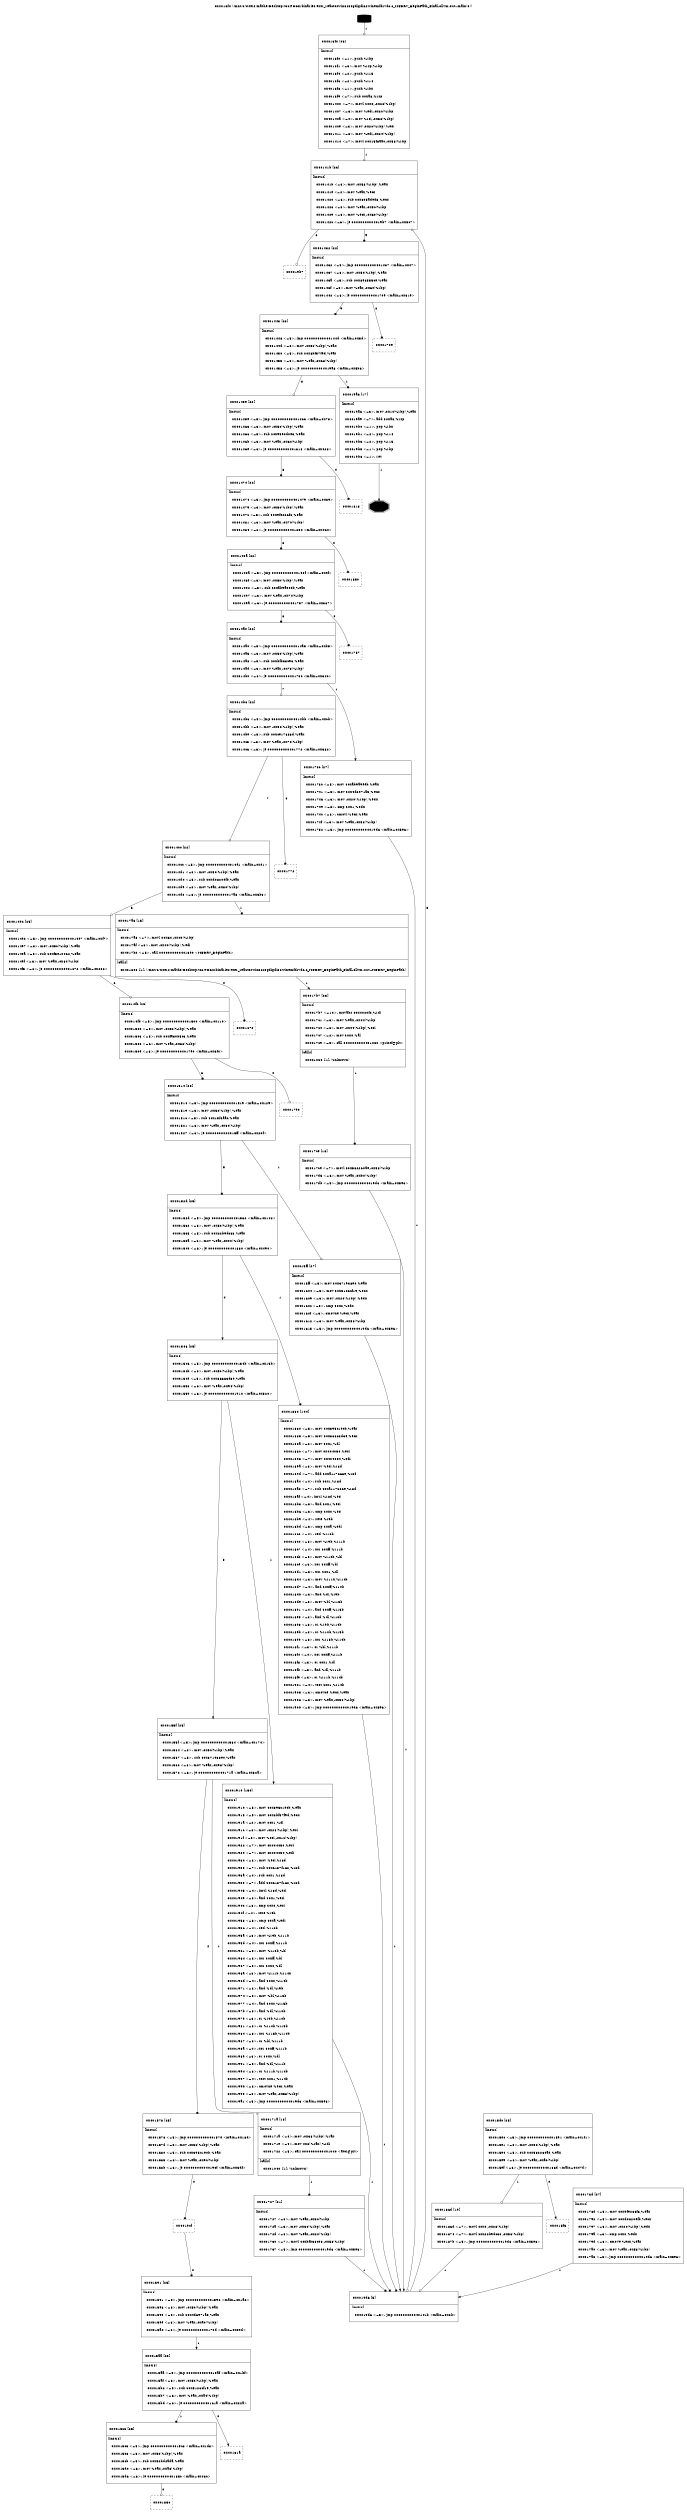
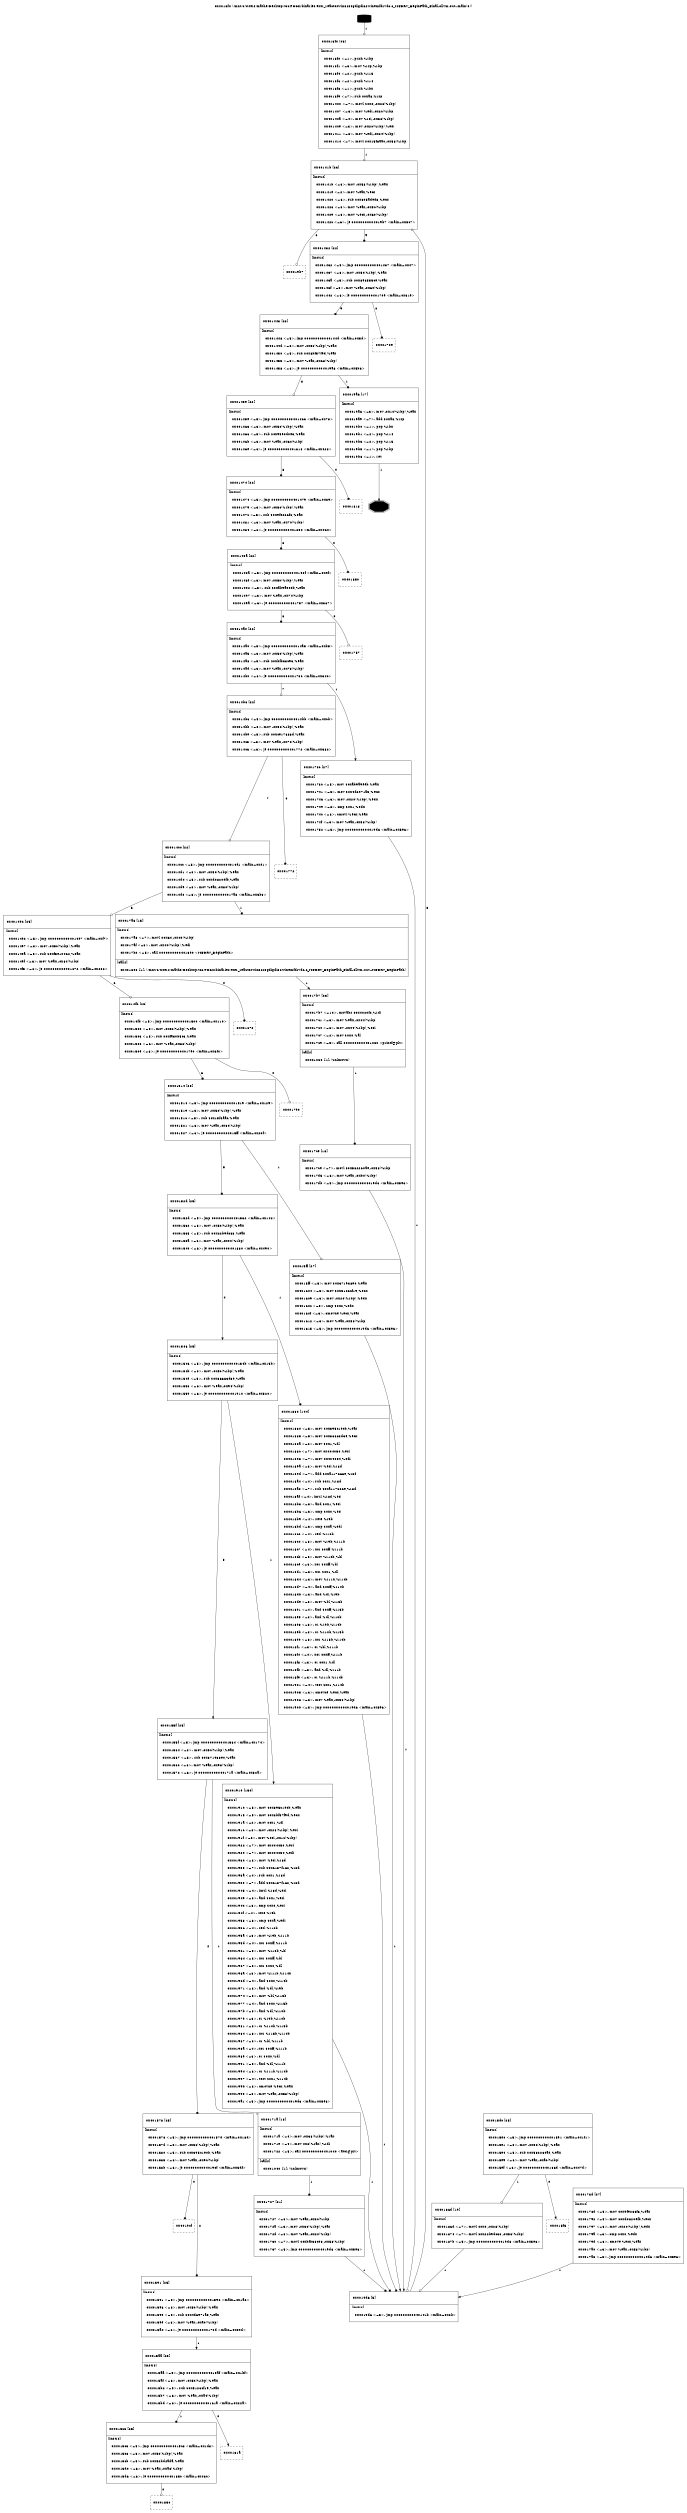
(339, 626) -> (339, 626)
(188, 2254) -> (197, 2225)
